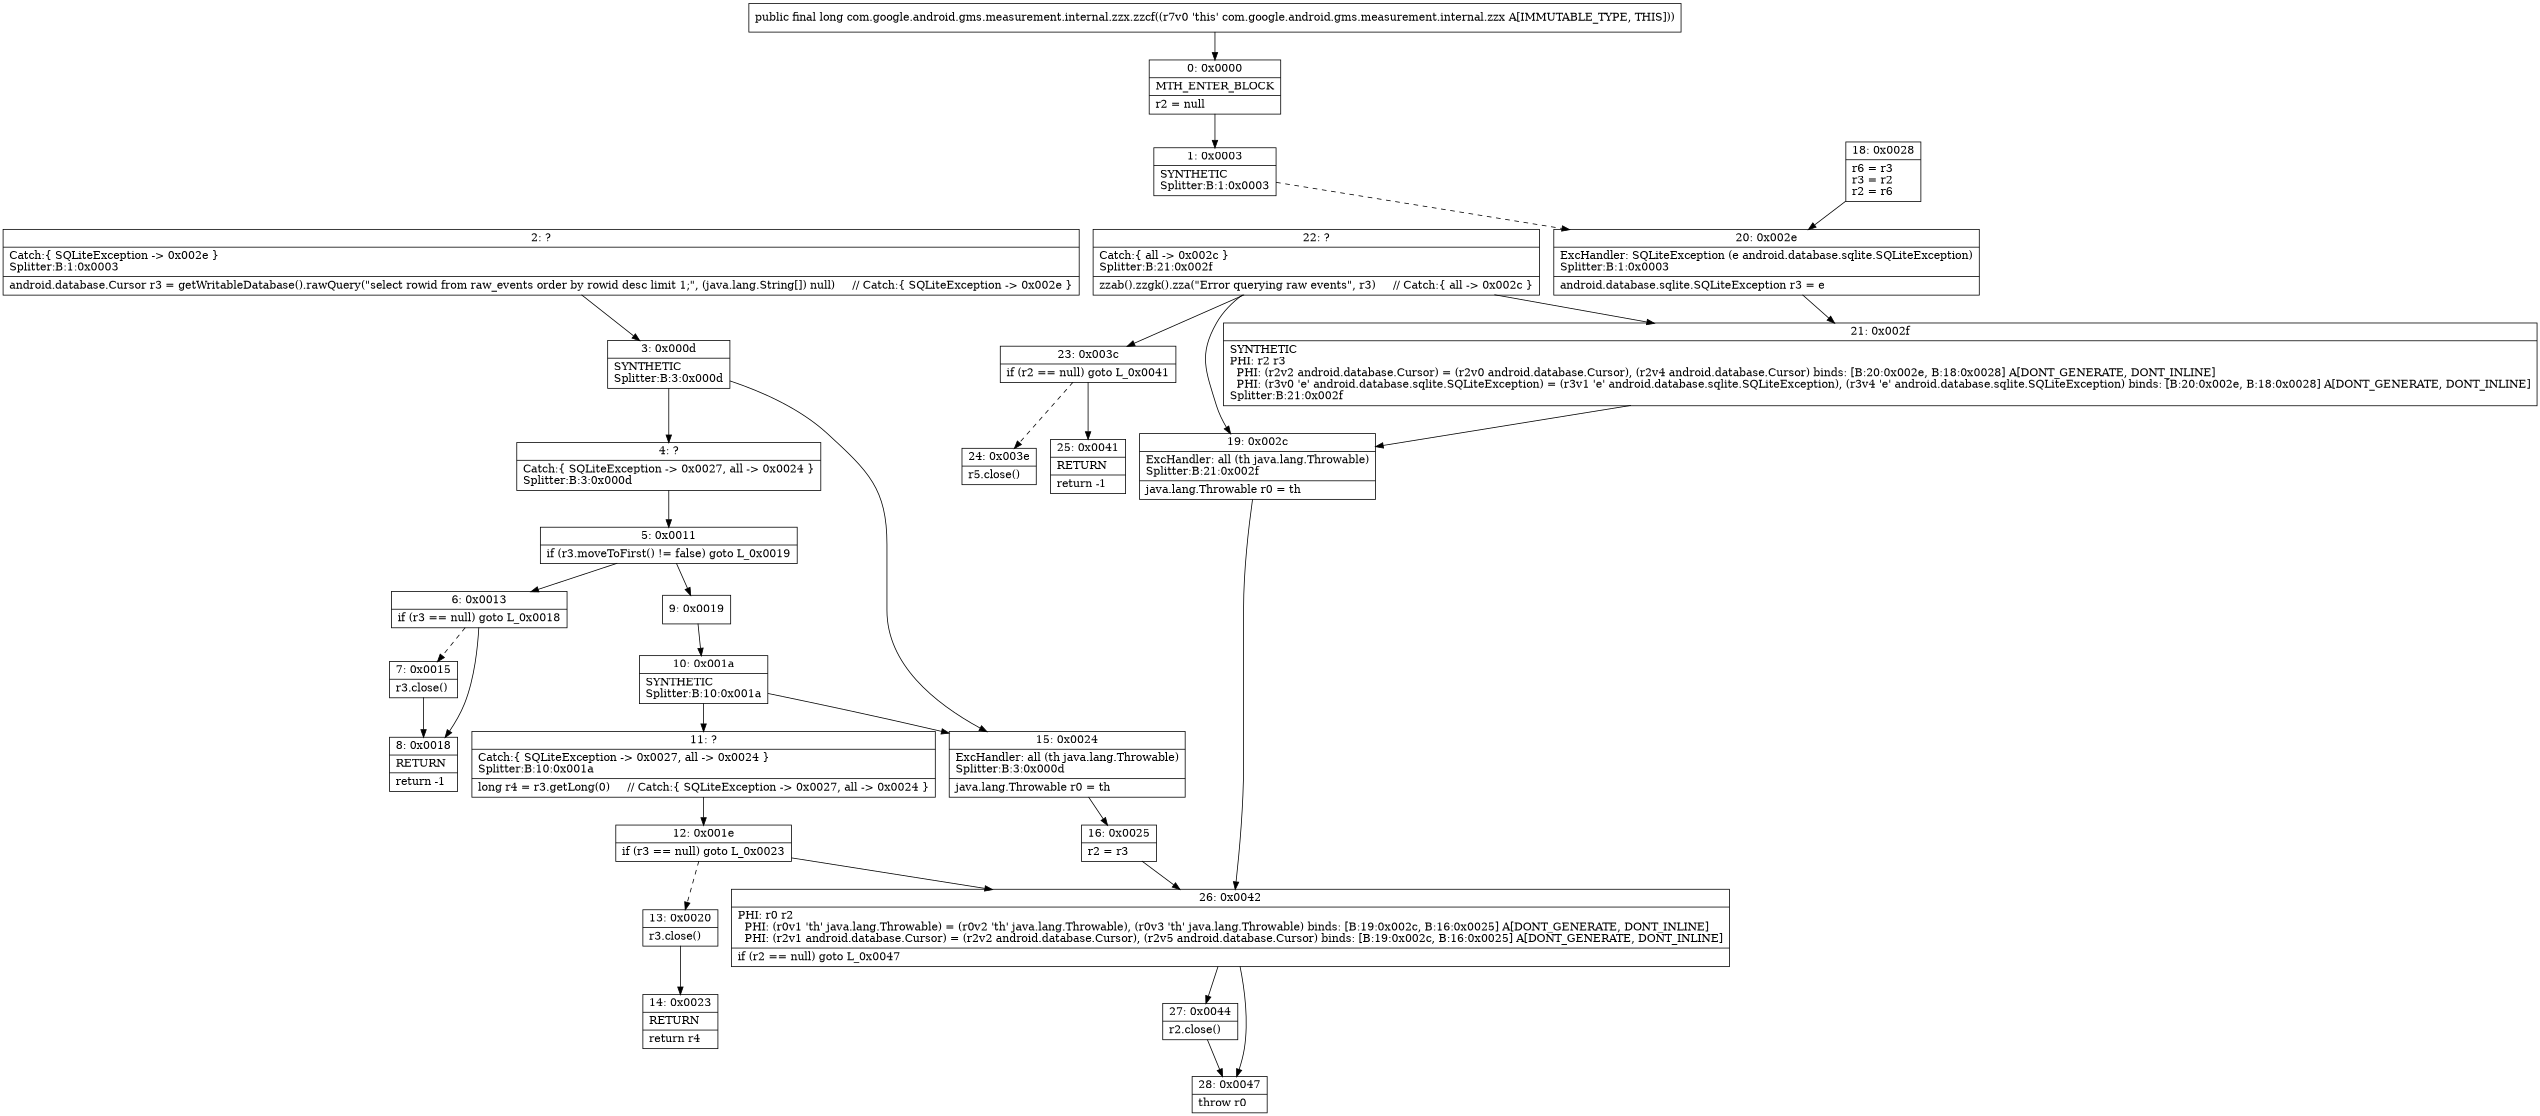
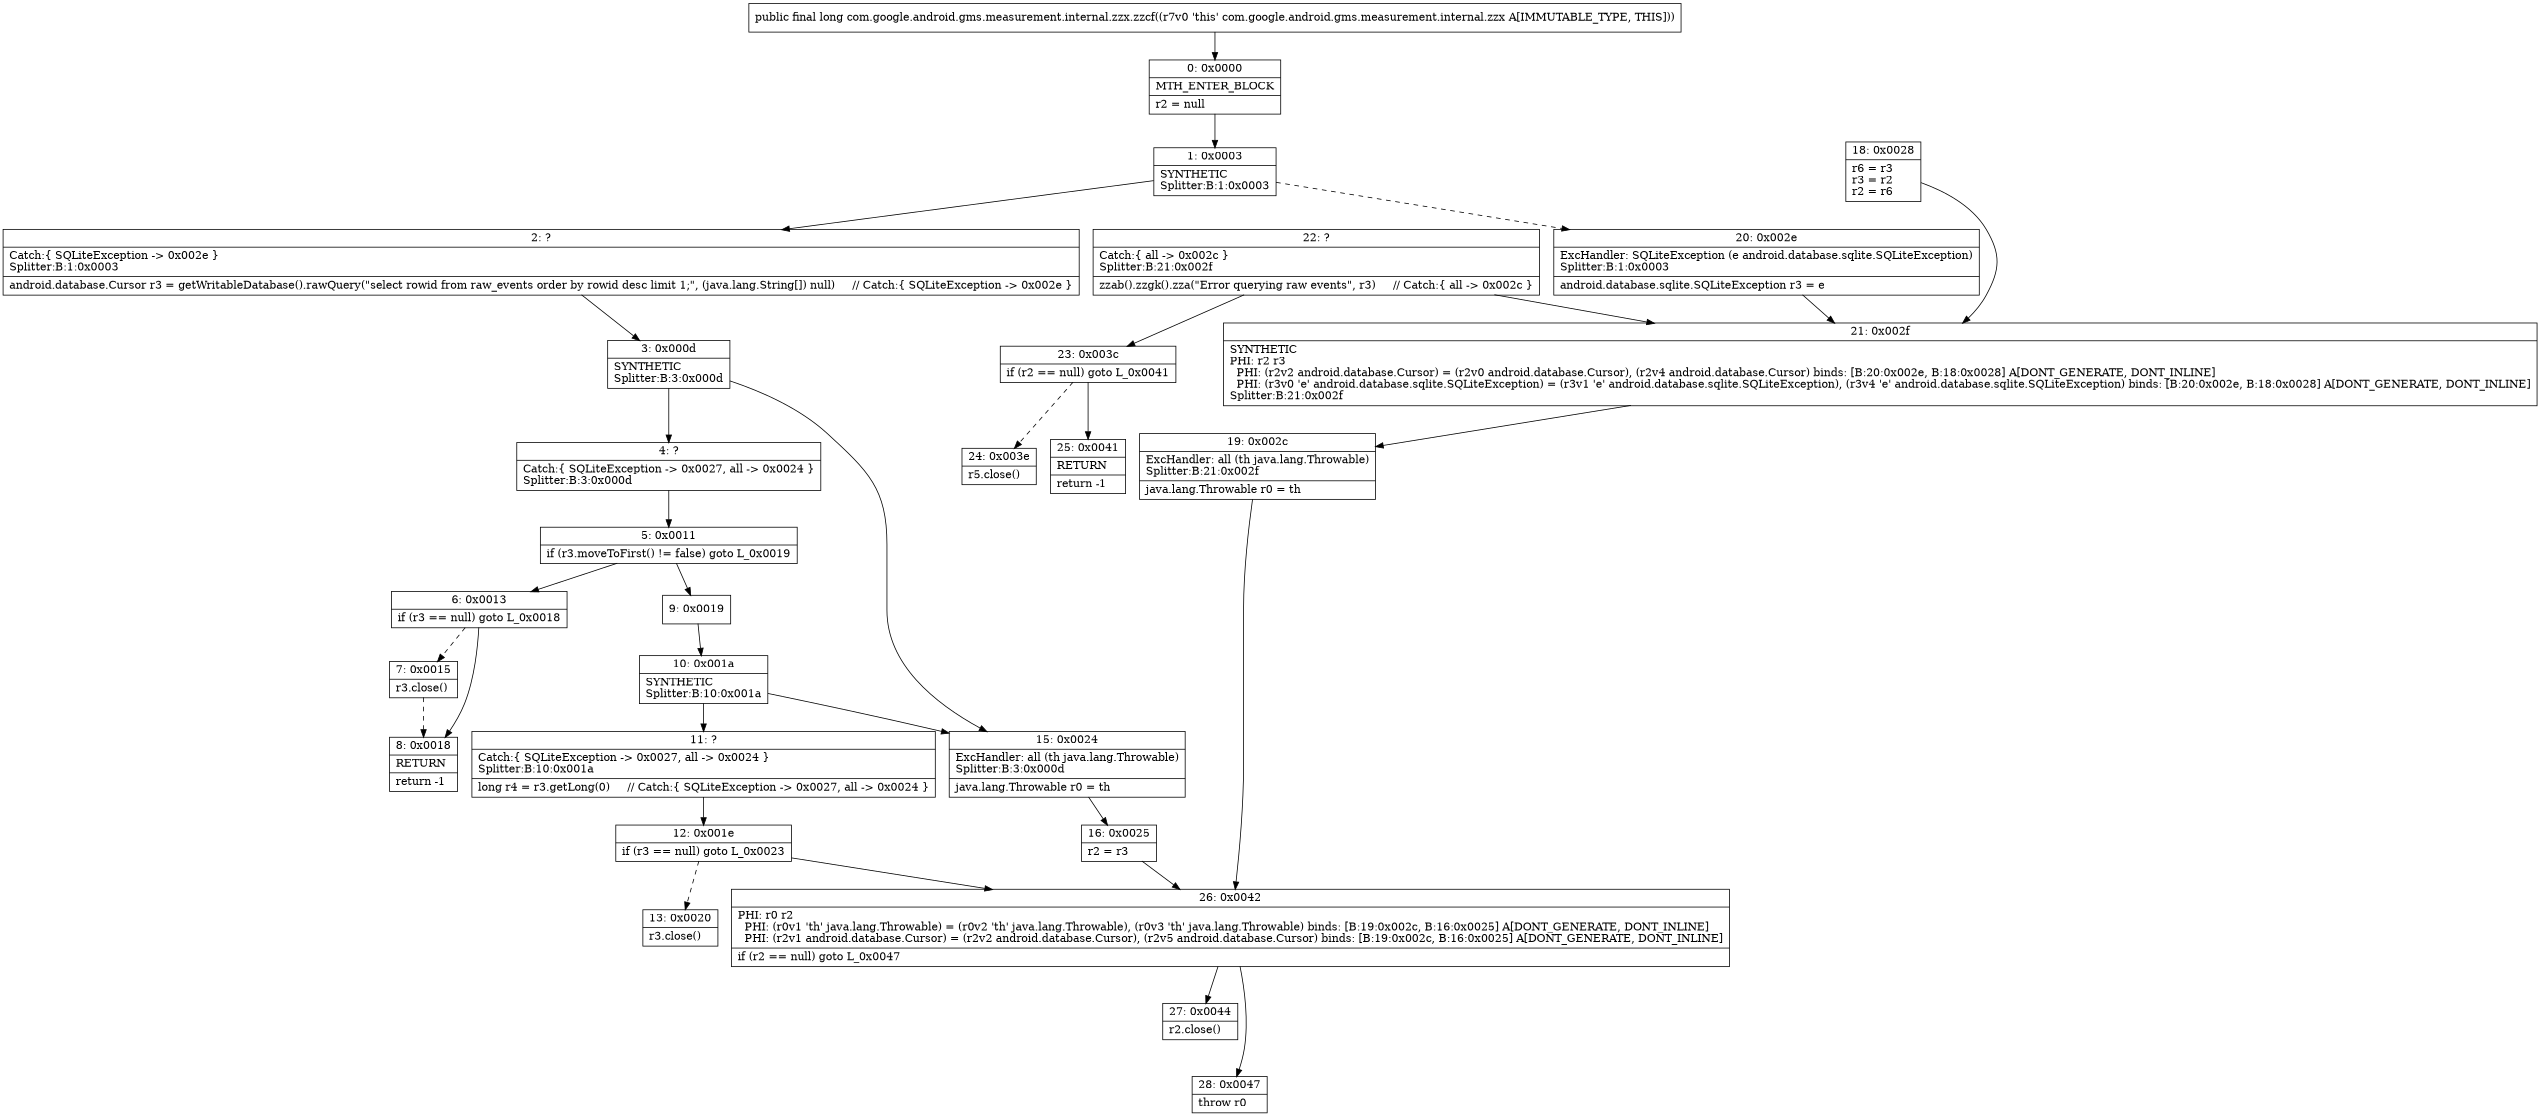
none -> (972, 205)
(1830, 213) -> (1990, 237)
(1206, 357) -> none
(424, 713) -> (424, 713)
(680, 1022) -> none
(1214, 1055) -> none
